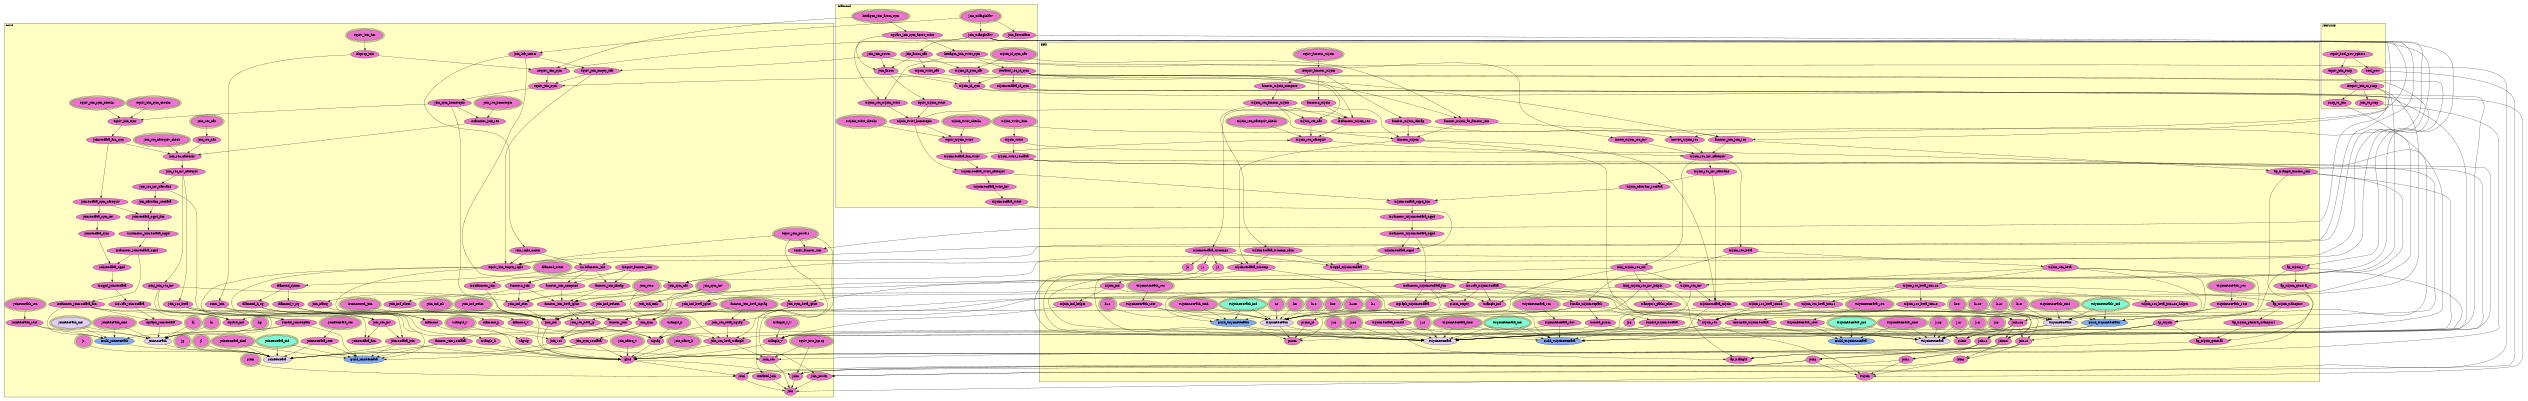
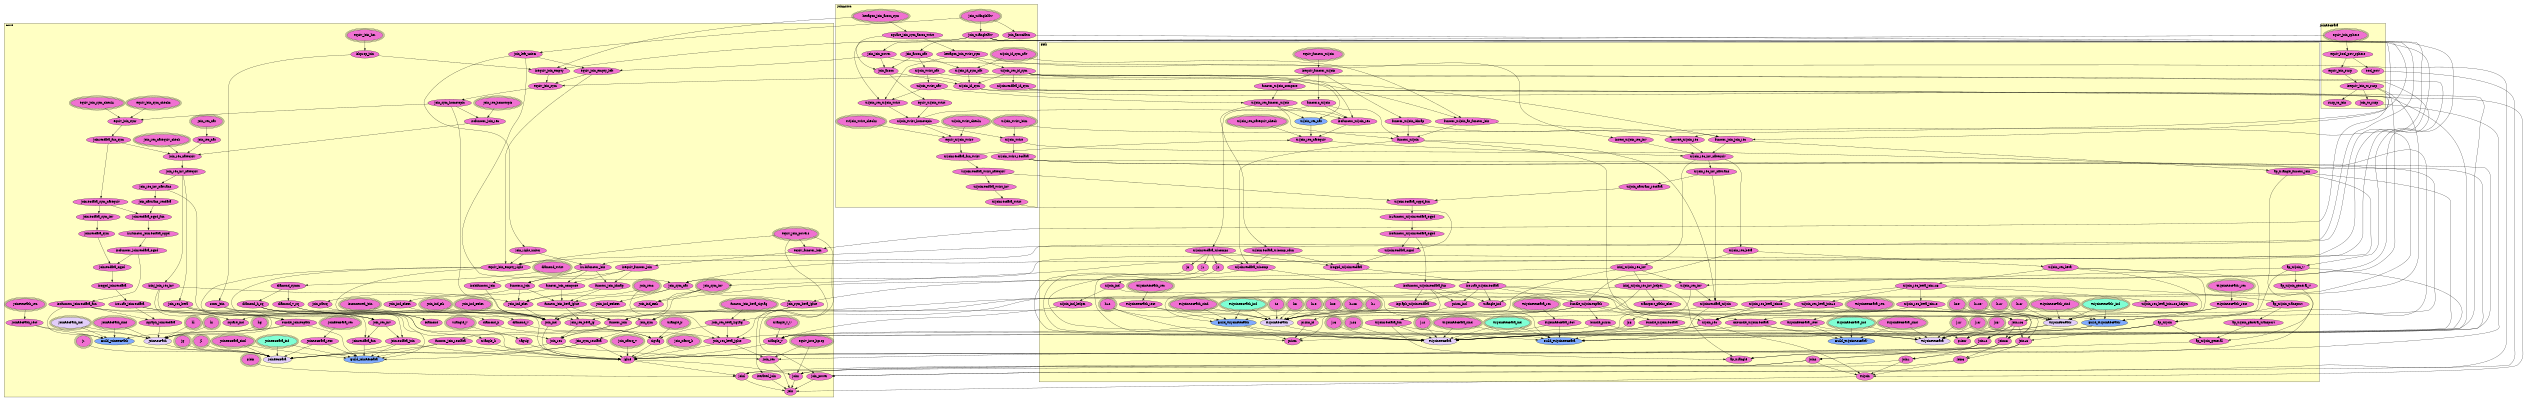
(844, 7) -> (844, 7)
(2329, 26) -> (2329, 26)
none -> (2346, 35)
(549, 71) -> (549, 71)
(1014, 71) -> (1014, 71)
none -> (929, 86)
(1311, 121) -> (1311, 121)
(928, 154) -> (965, 131)
none -> (724, 259)
(1876, 277) -> (2010, 276)
(1565, 279) -> (1611, 261)
(696, 304) -> none
(1459, 304) -> (1459, 304)
(184, 313) -> (257, 312)
(1388, 323) -> (1388, 323)
(1939, 323) -> none
(1476, 329) -> none
(1284, 331) -> (1197, 330)
(727, 341) -> (727, 341)
(515, 347) -> (442, 331)
none -> (364, 349)
